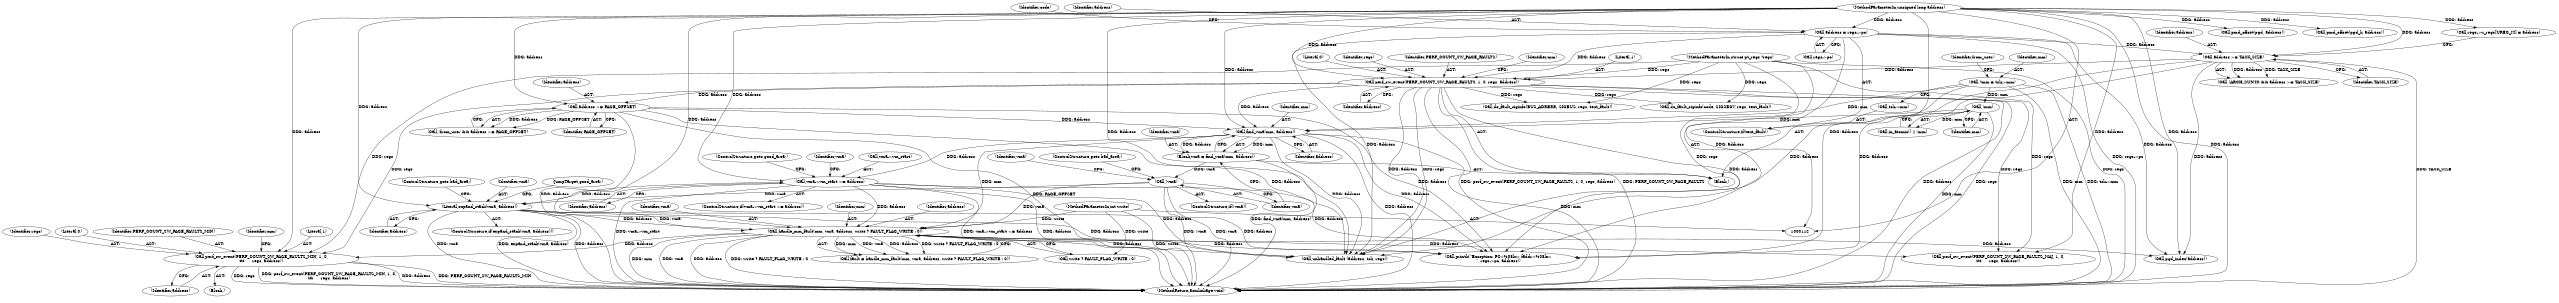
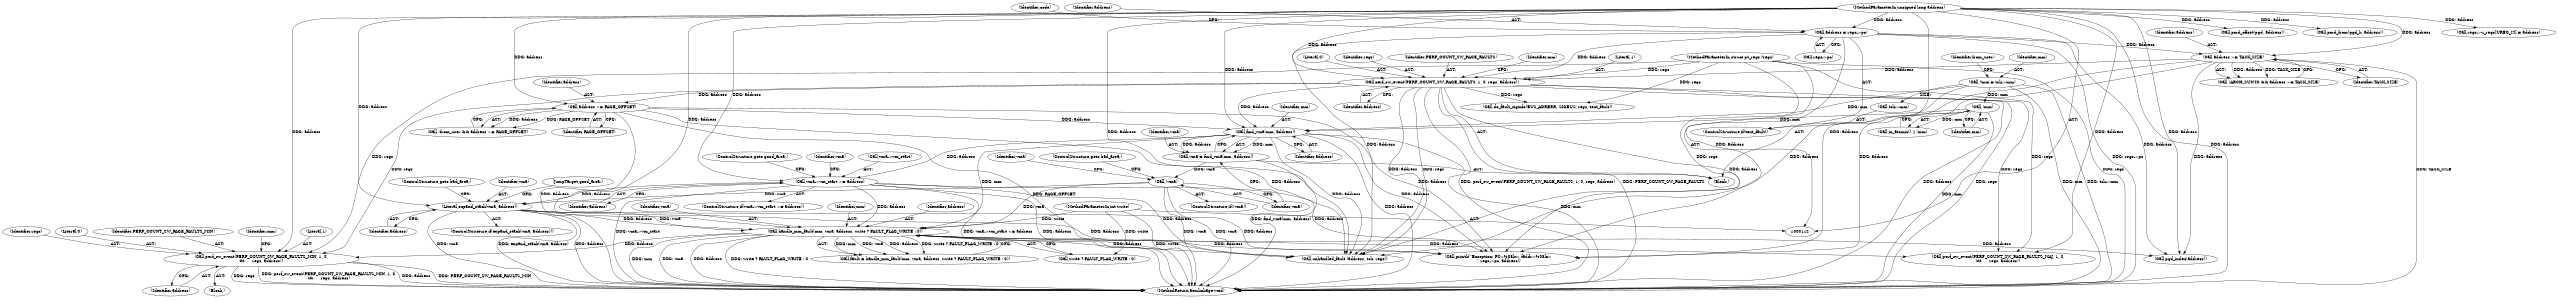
(2350, 33) -> (2350, 33)
(2377, 50) -> (2302, 68)
(1926, 95) -> (1926, 95)
(1716, 107) -> none
(1216, 157) -> (1216, 157)
